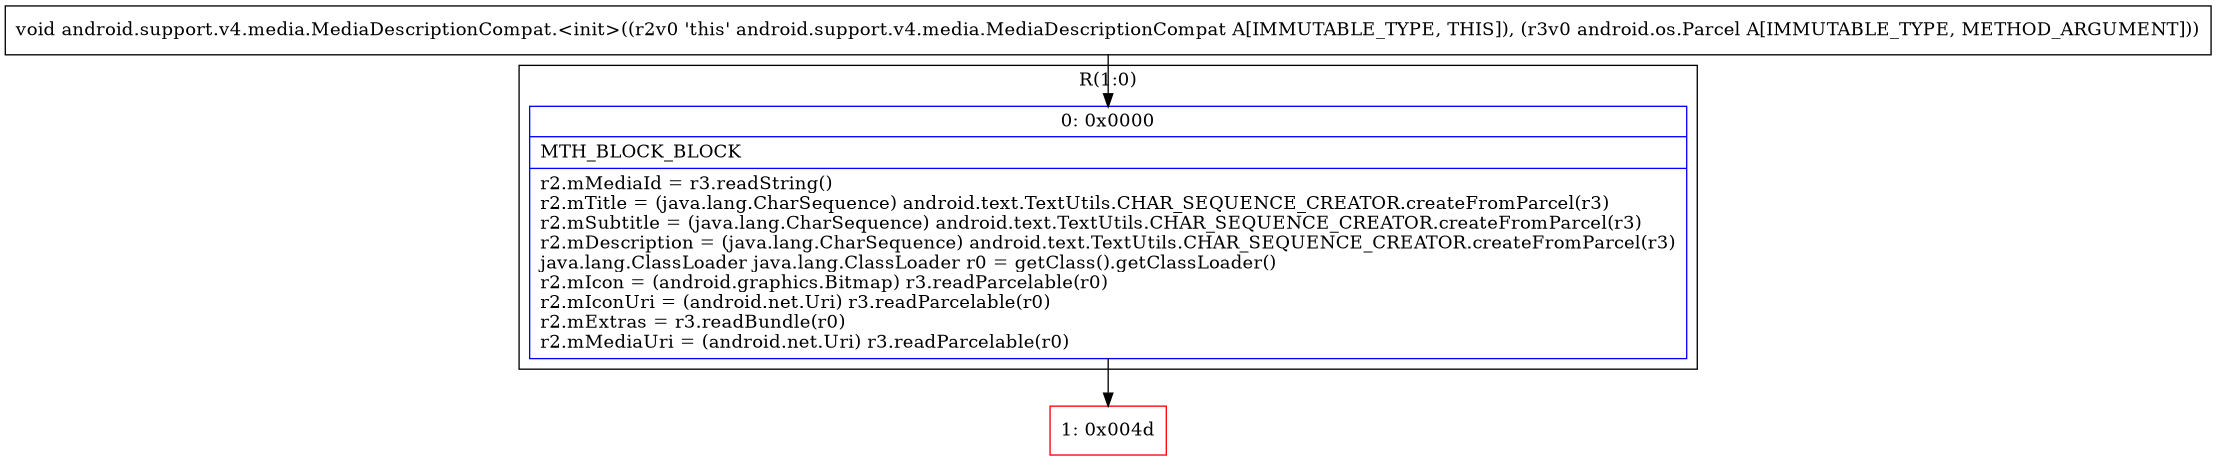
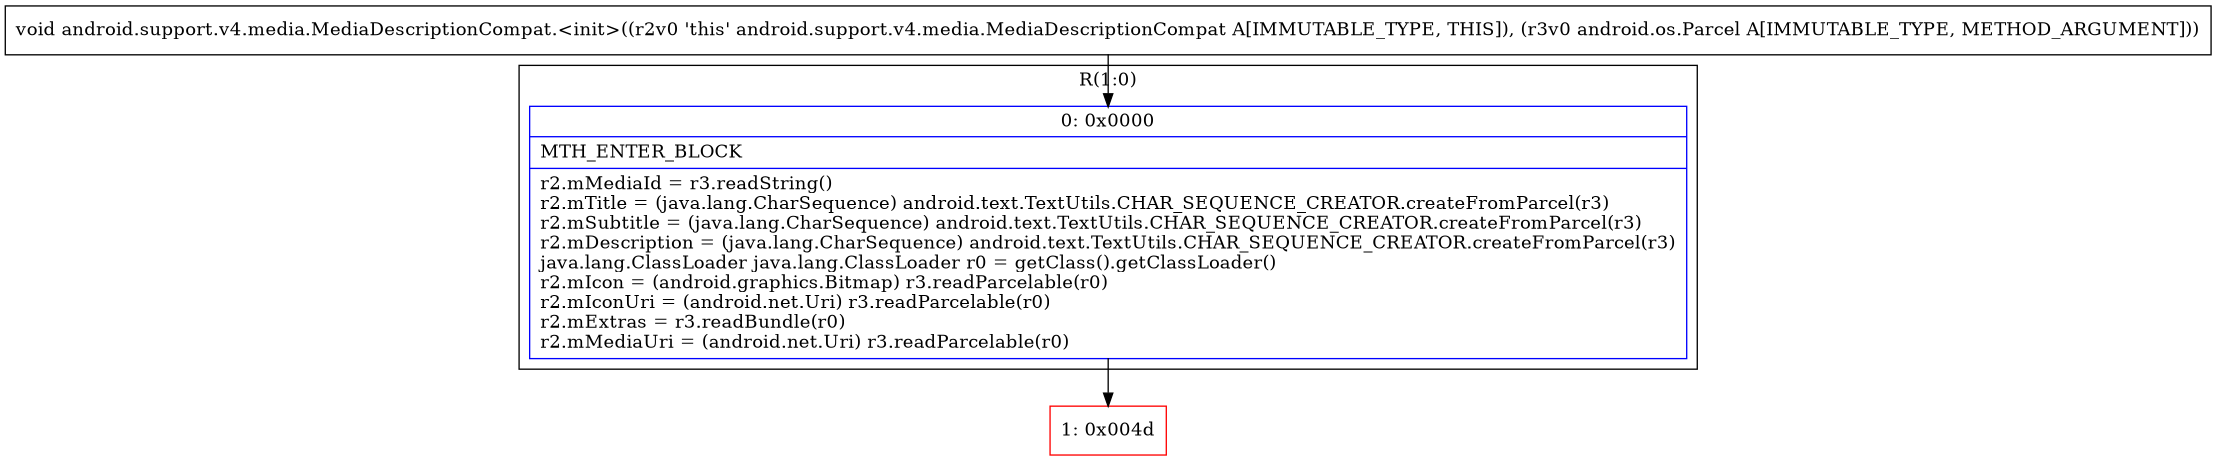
(641, 152) -> (642, 152)
